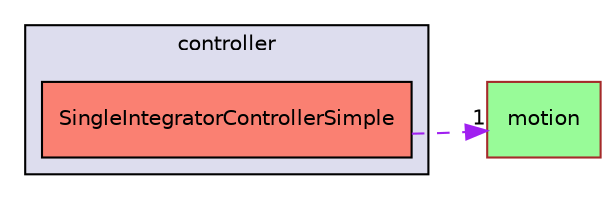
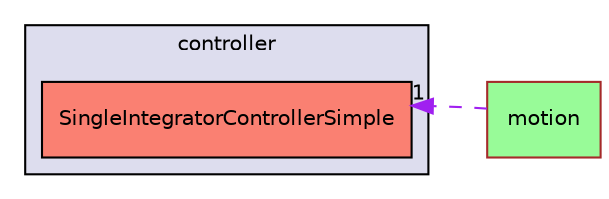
(441, 133) -> (460, 107)
